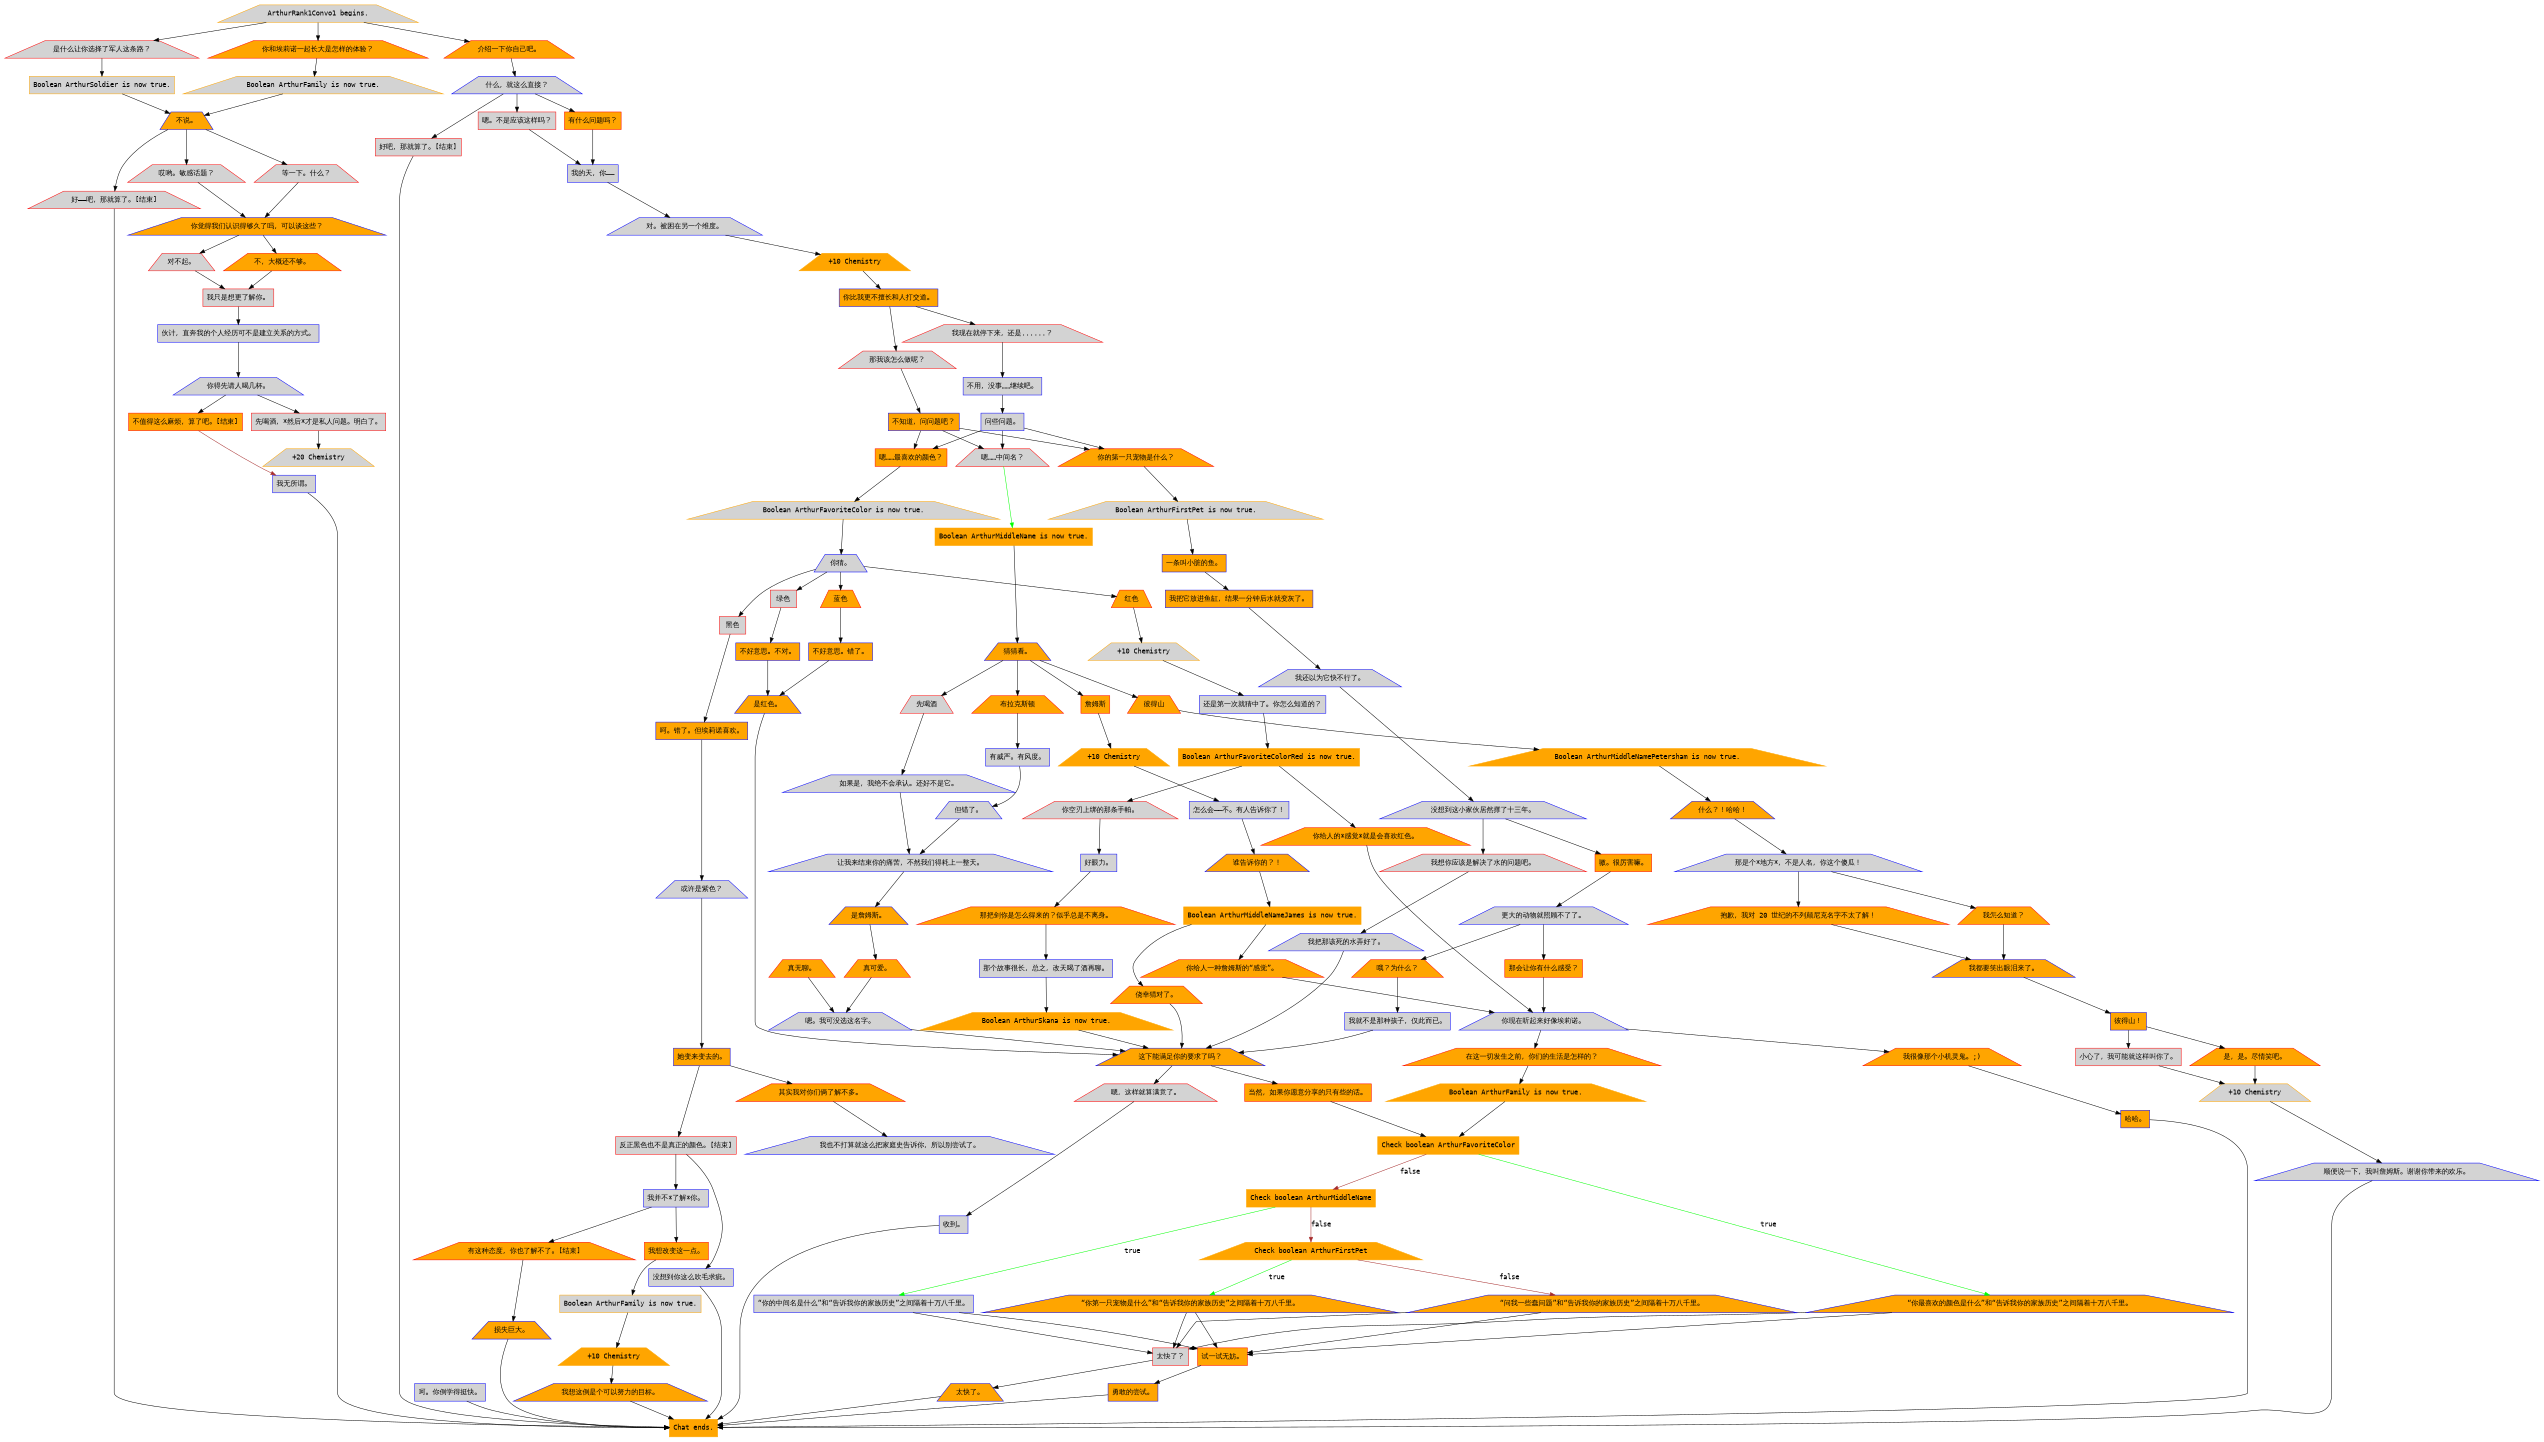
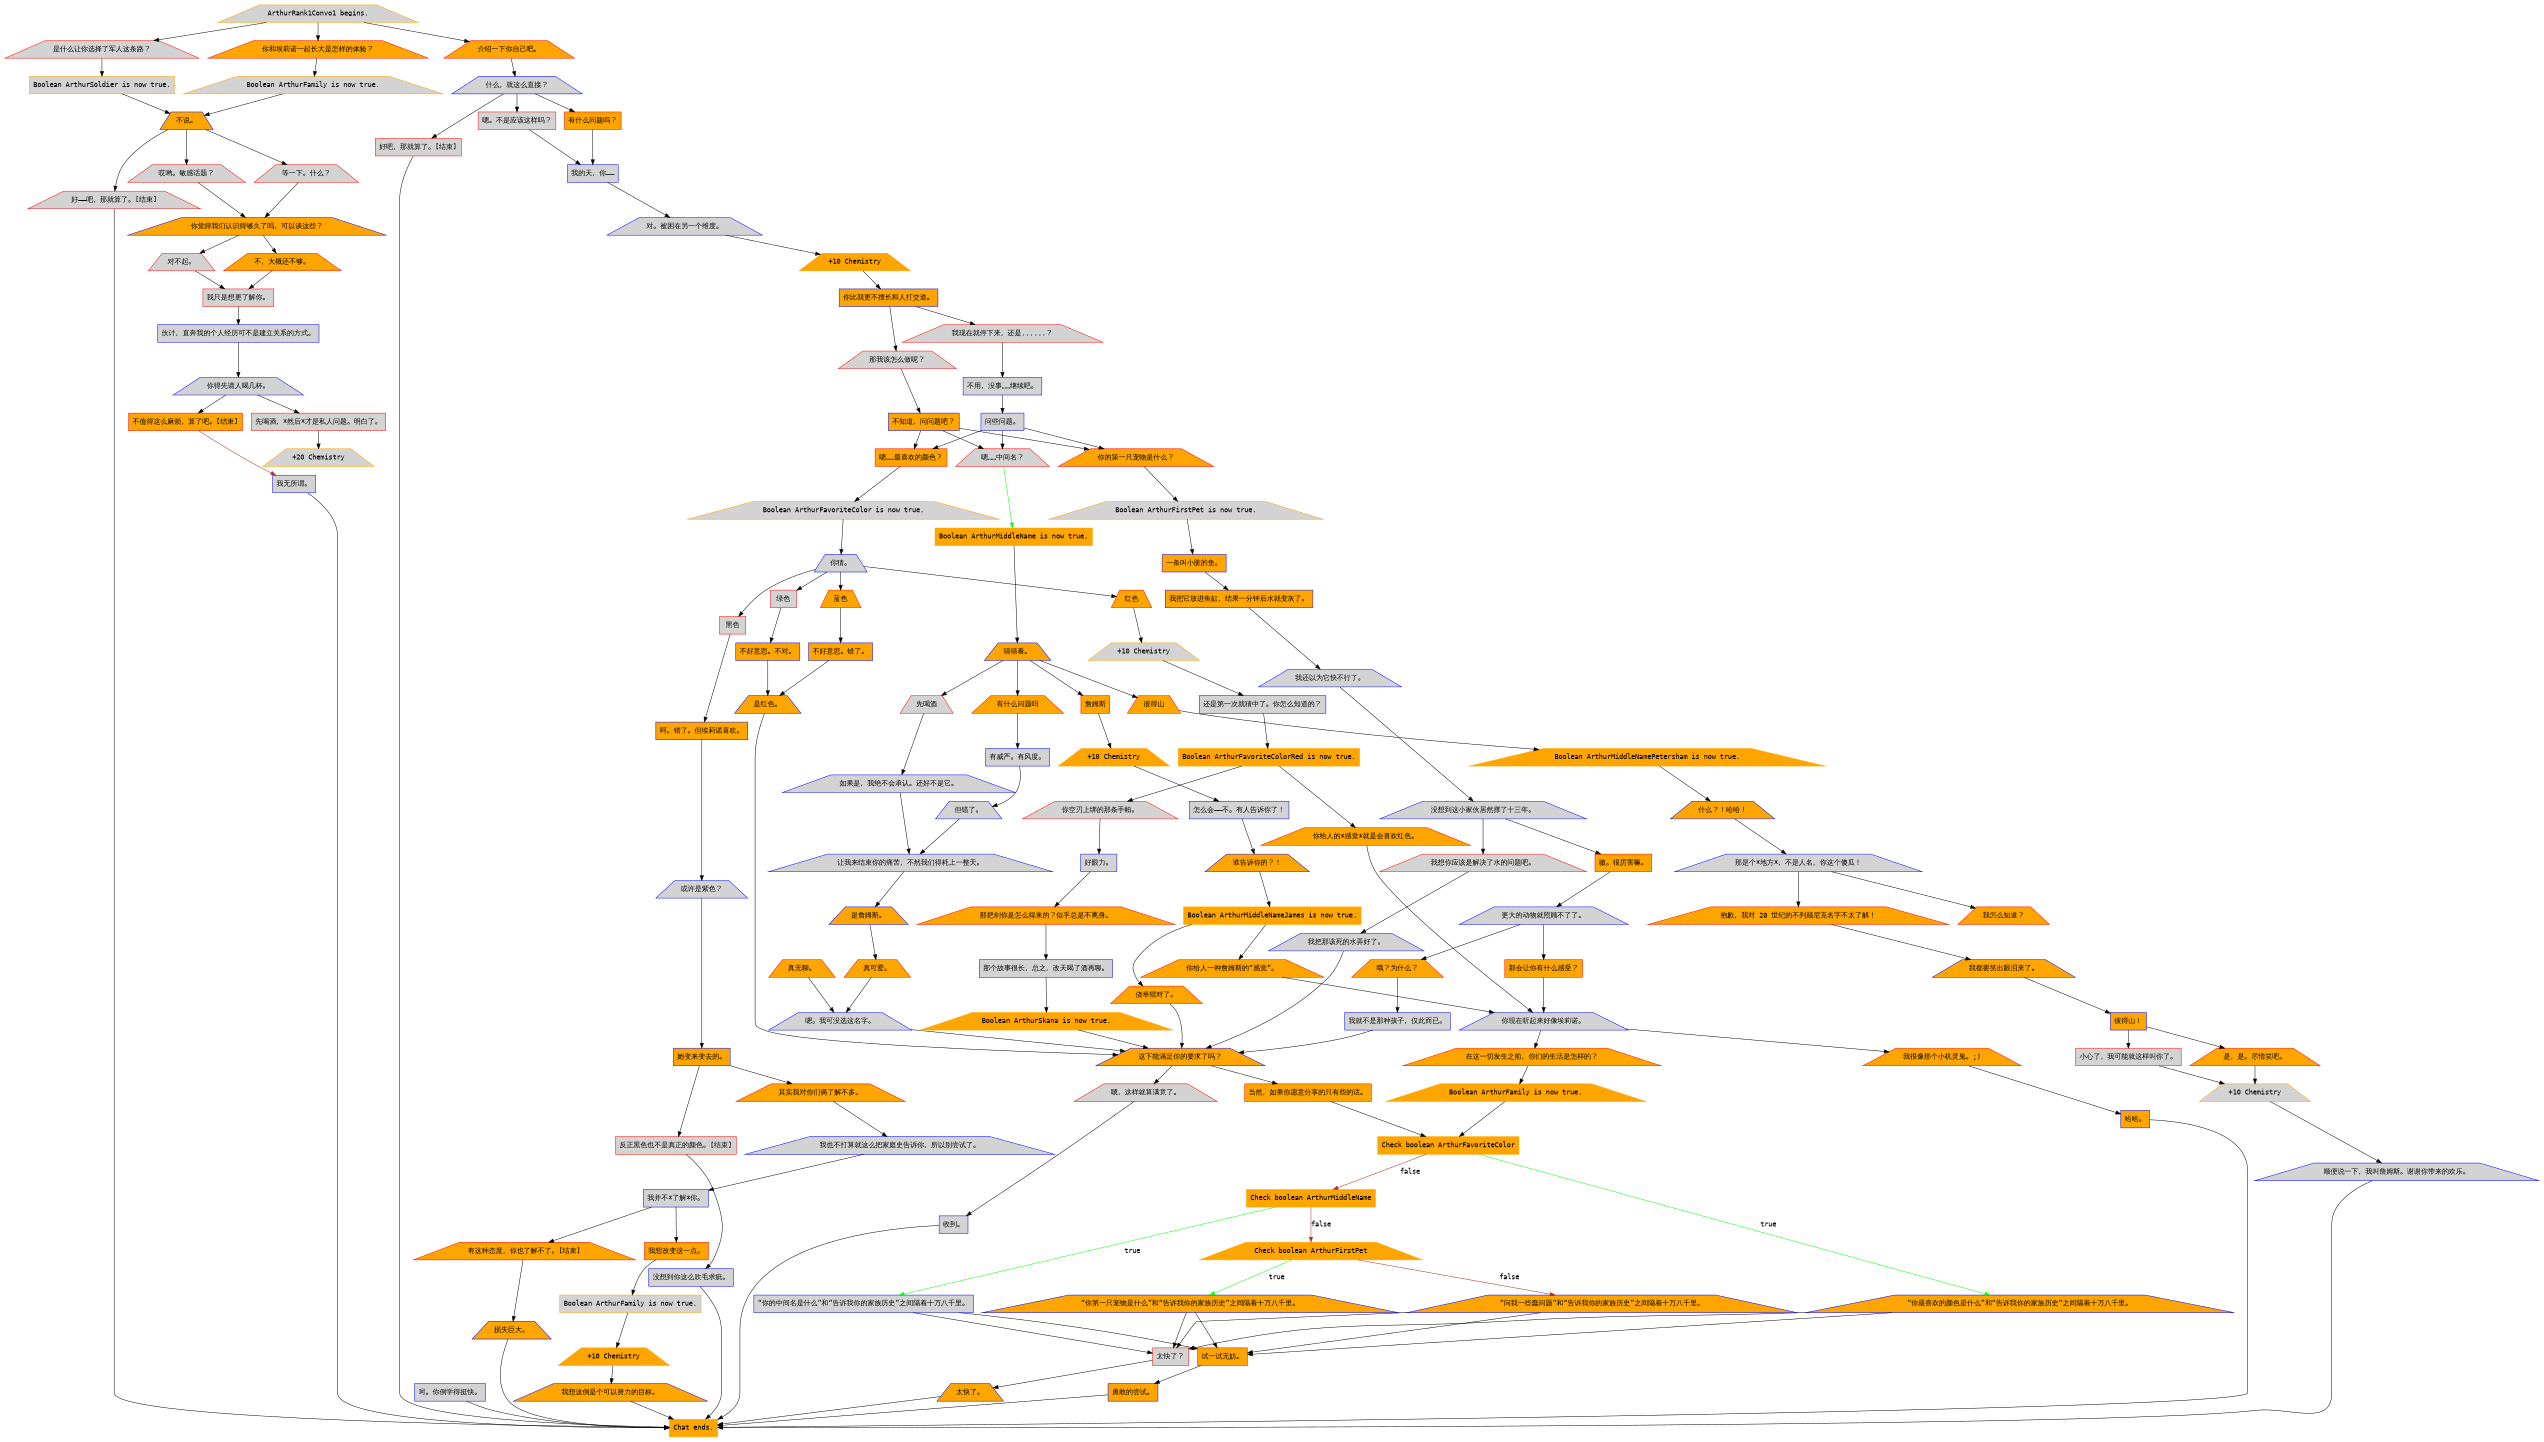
(1018, 704) -> (1018, 704)
(2004, 940) -> none
(676, 1169) -> (789, 1172)
